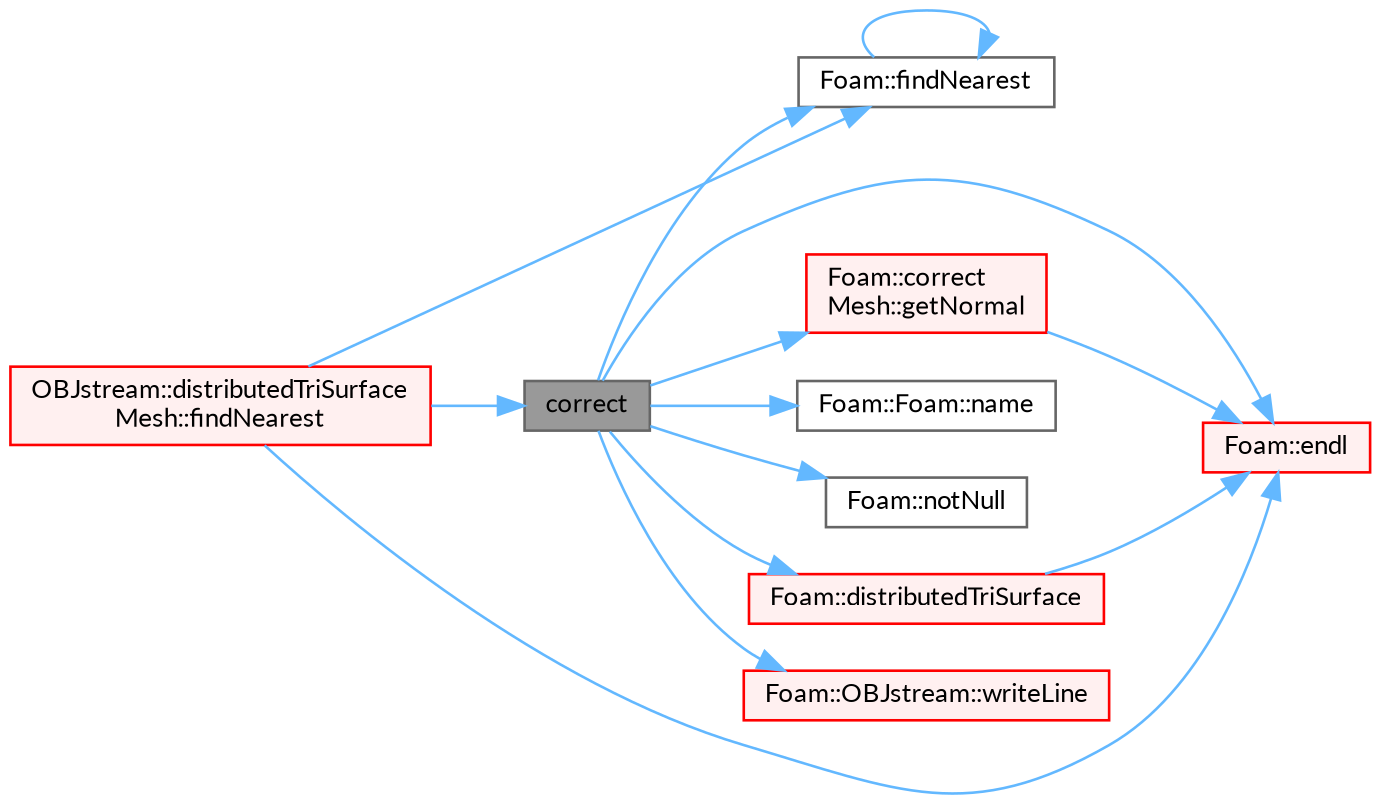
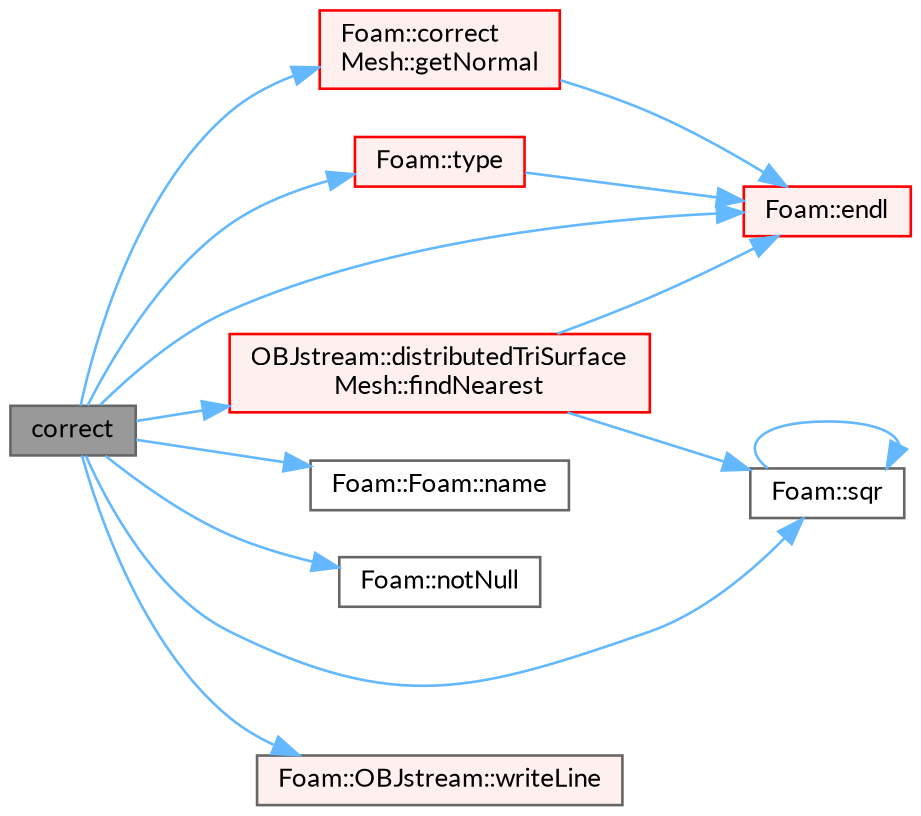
(926, 82) -> (827, 493)
(465, 406) -> (170, 416)
(926, 599) -> (440, 162)
(926, 695) -> (440, 780)
